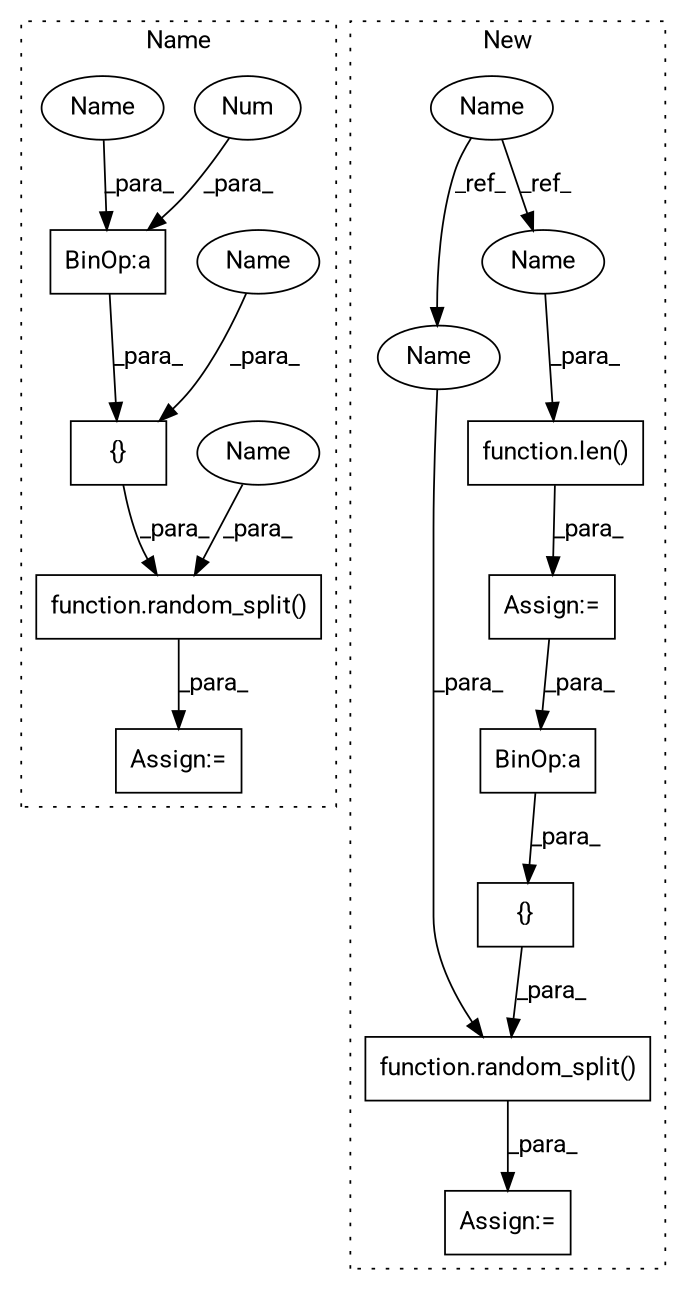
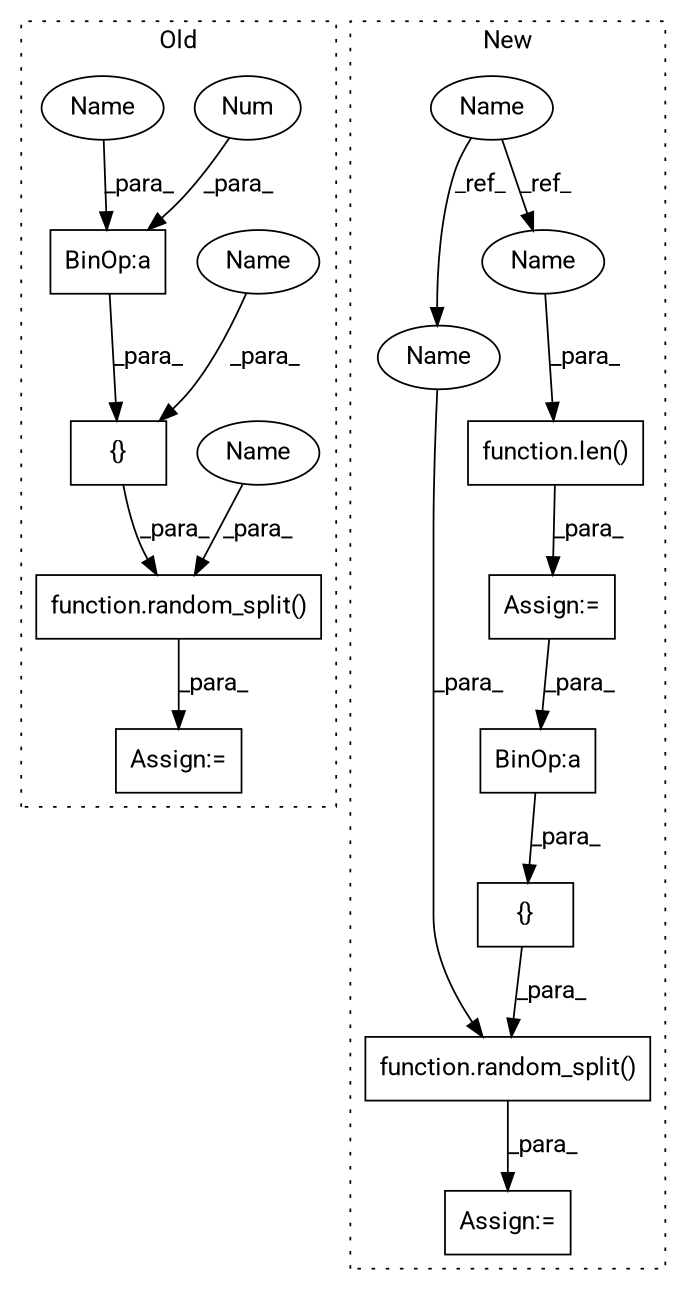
(179, 42) -> (179, 42)
